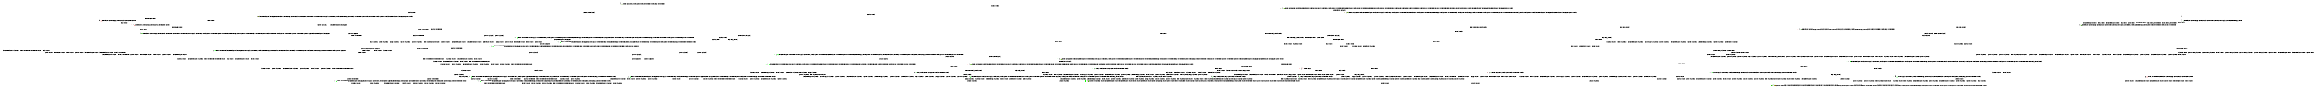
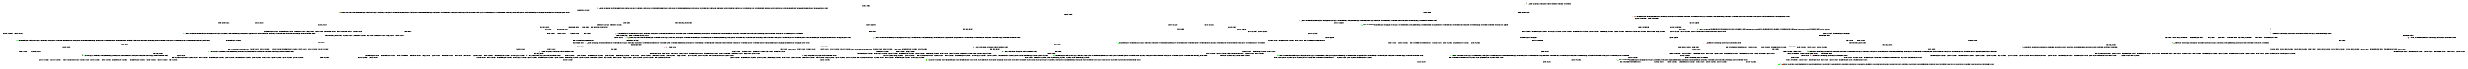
none -> (2291, 41)
none -> (1382, 59)
(872, 67) -> none
(554, 78) -> (1289, 39)
